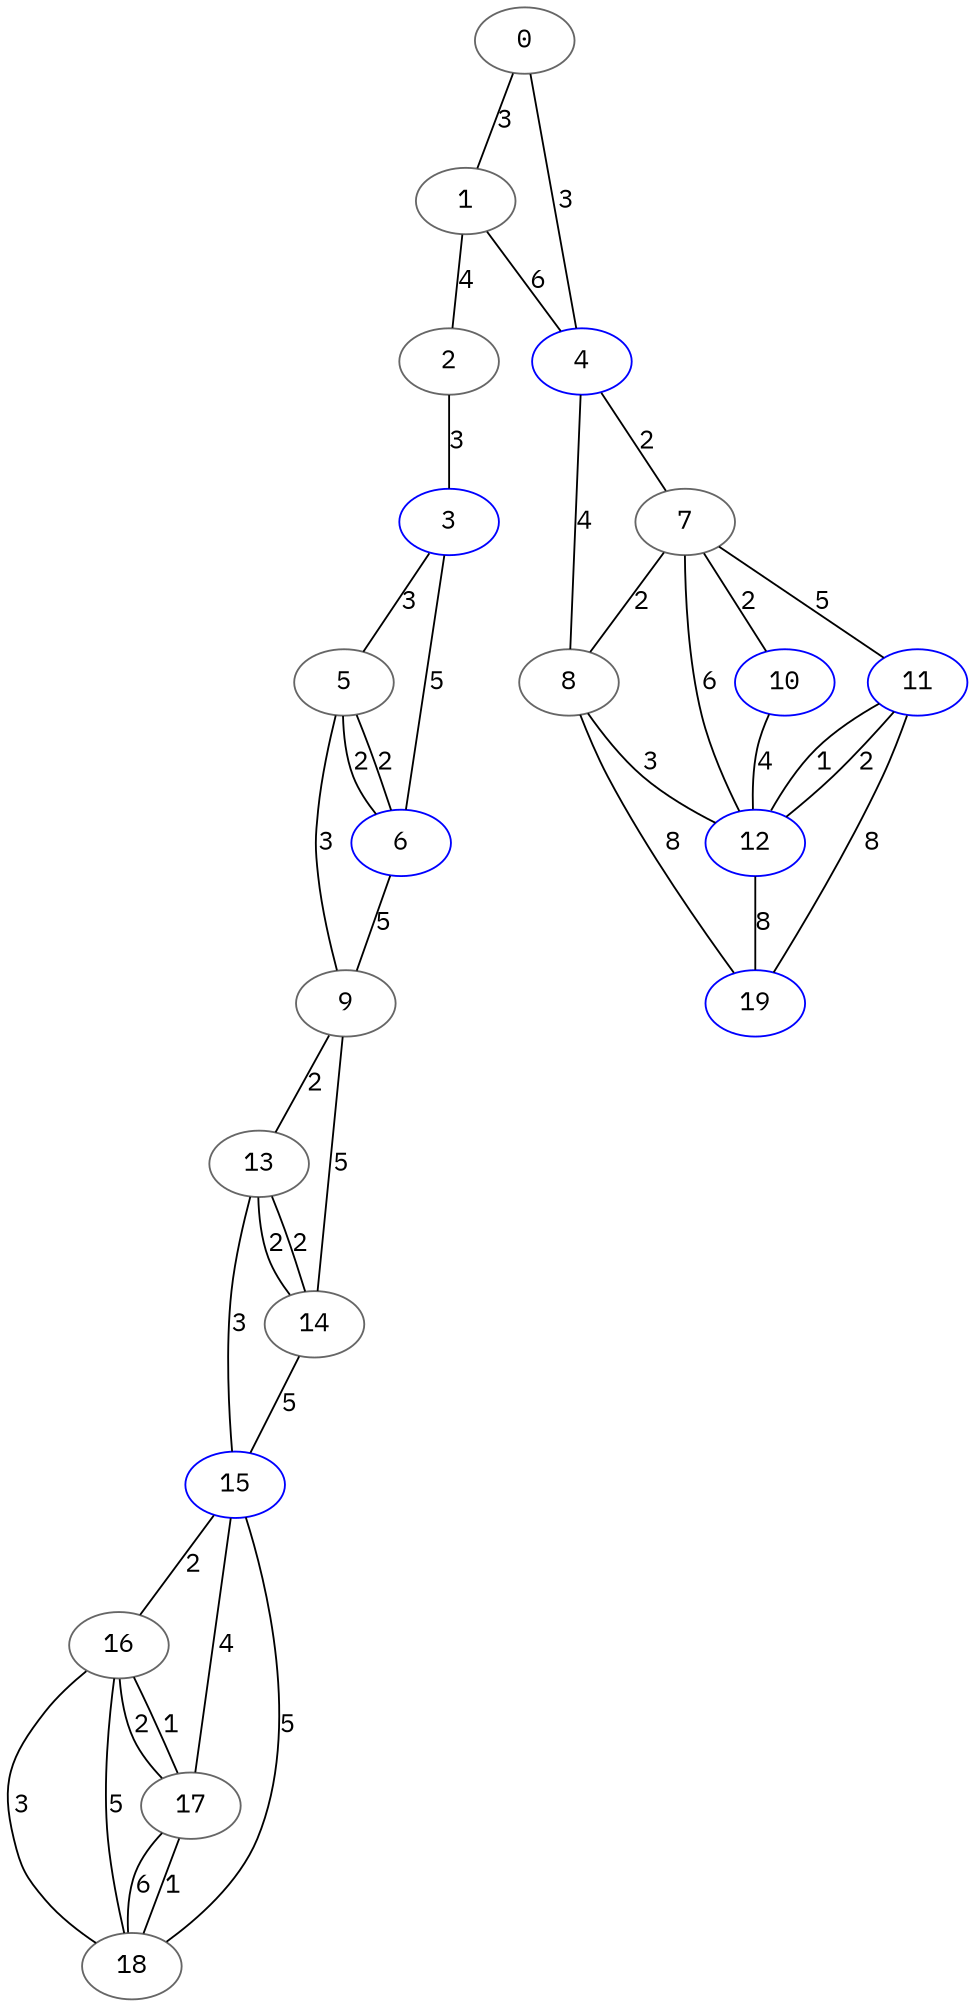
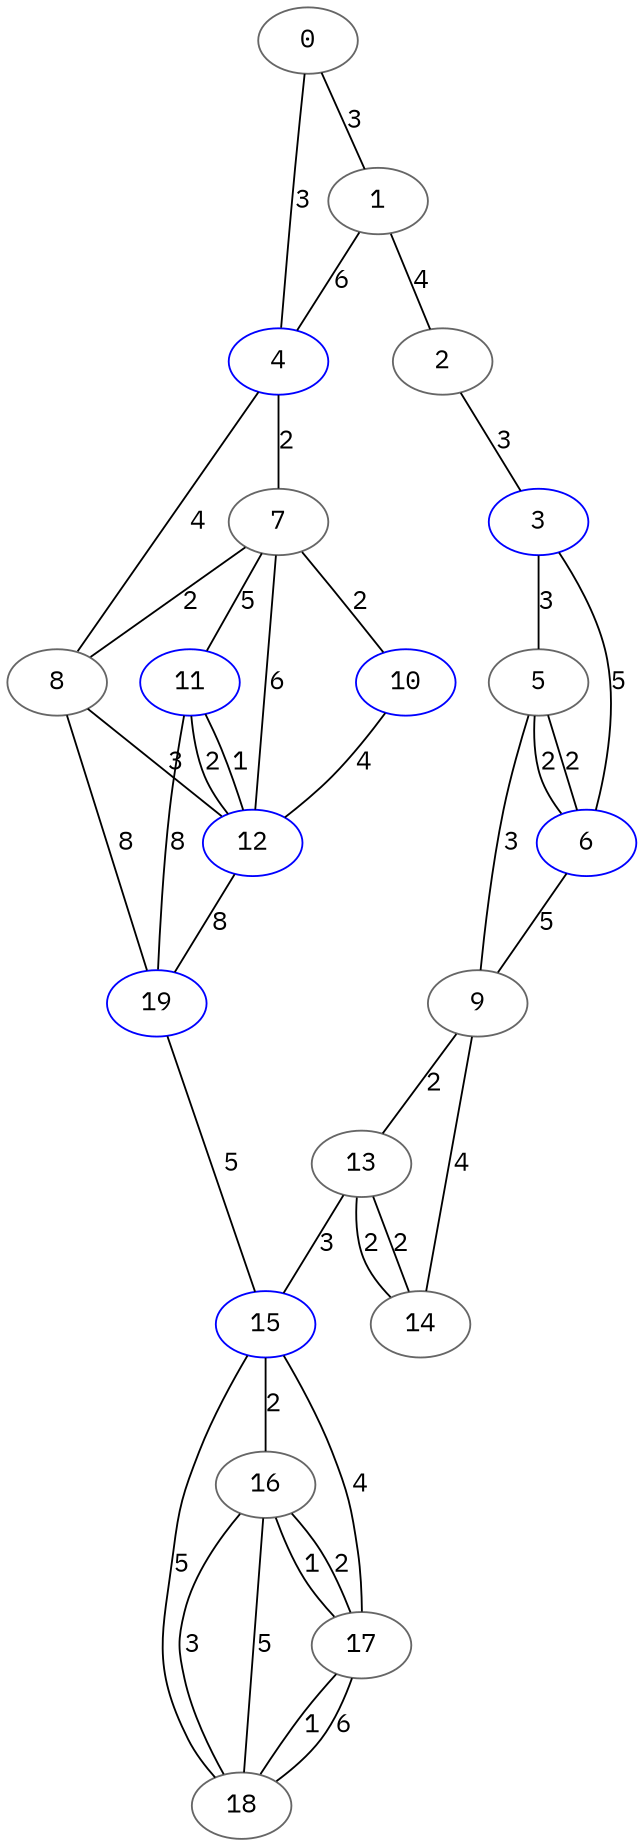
(341, 1164) -> (462, 1164)
(275, 1405) -> (211, 1164)
